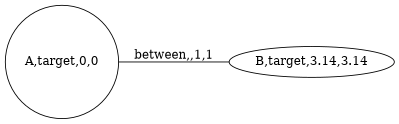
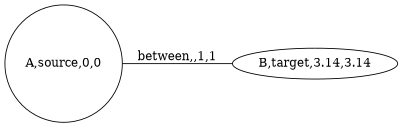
(62, 62) -> (64, 64)
